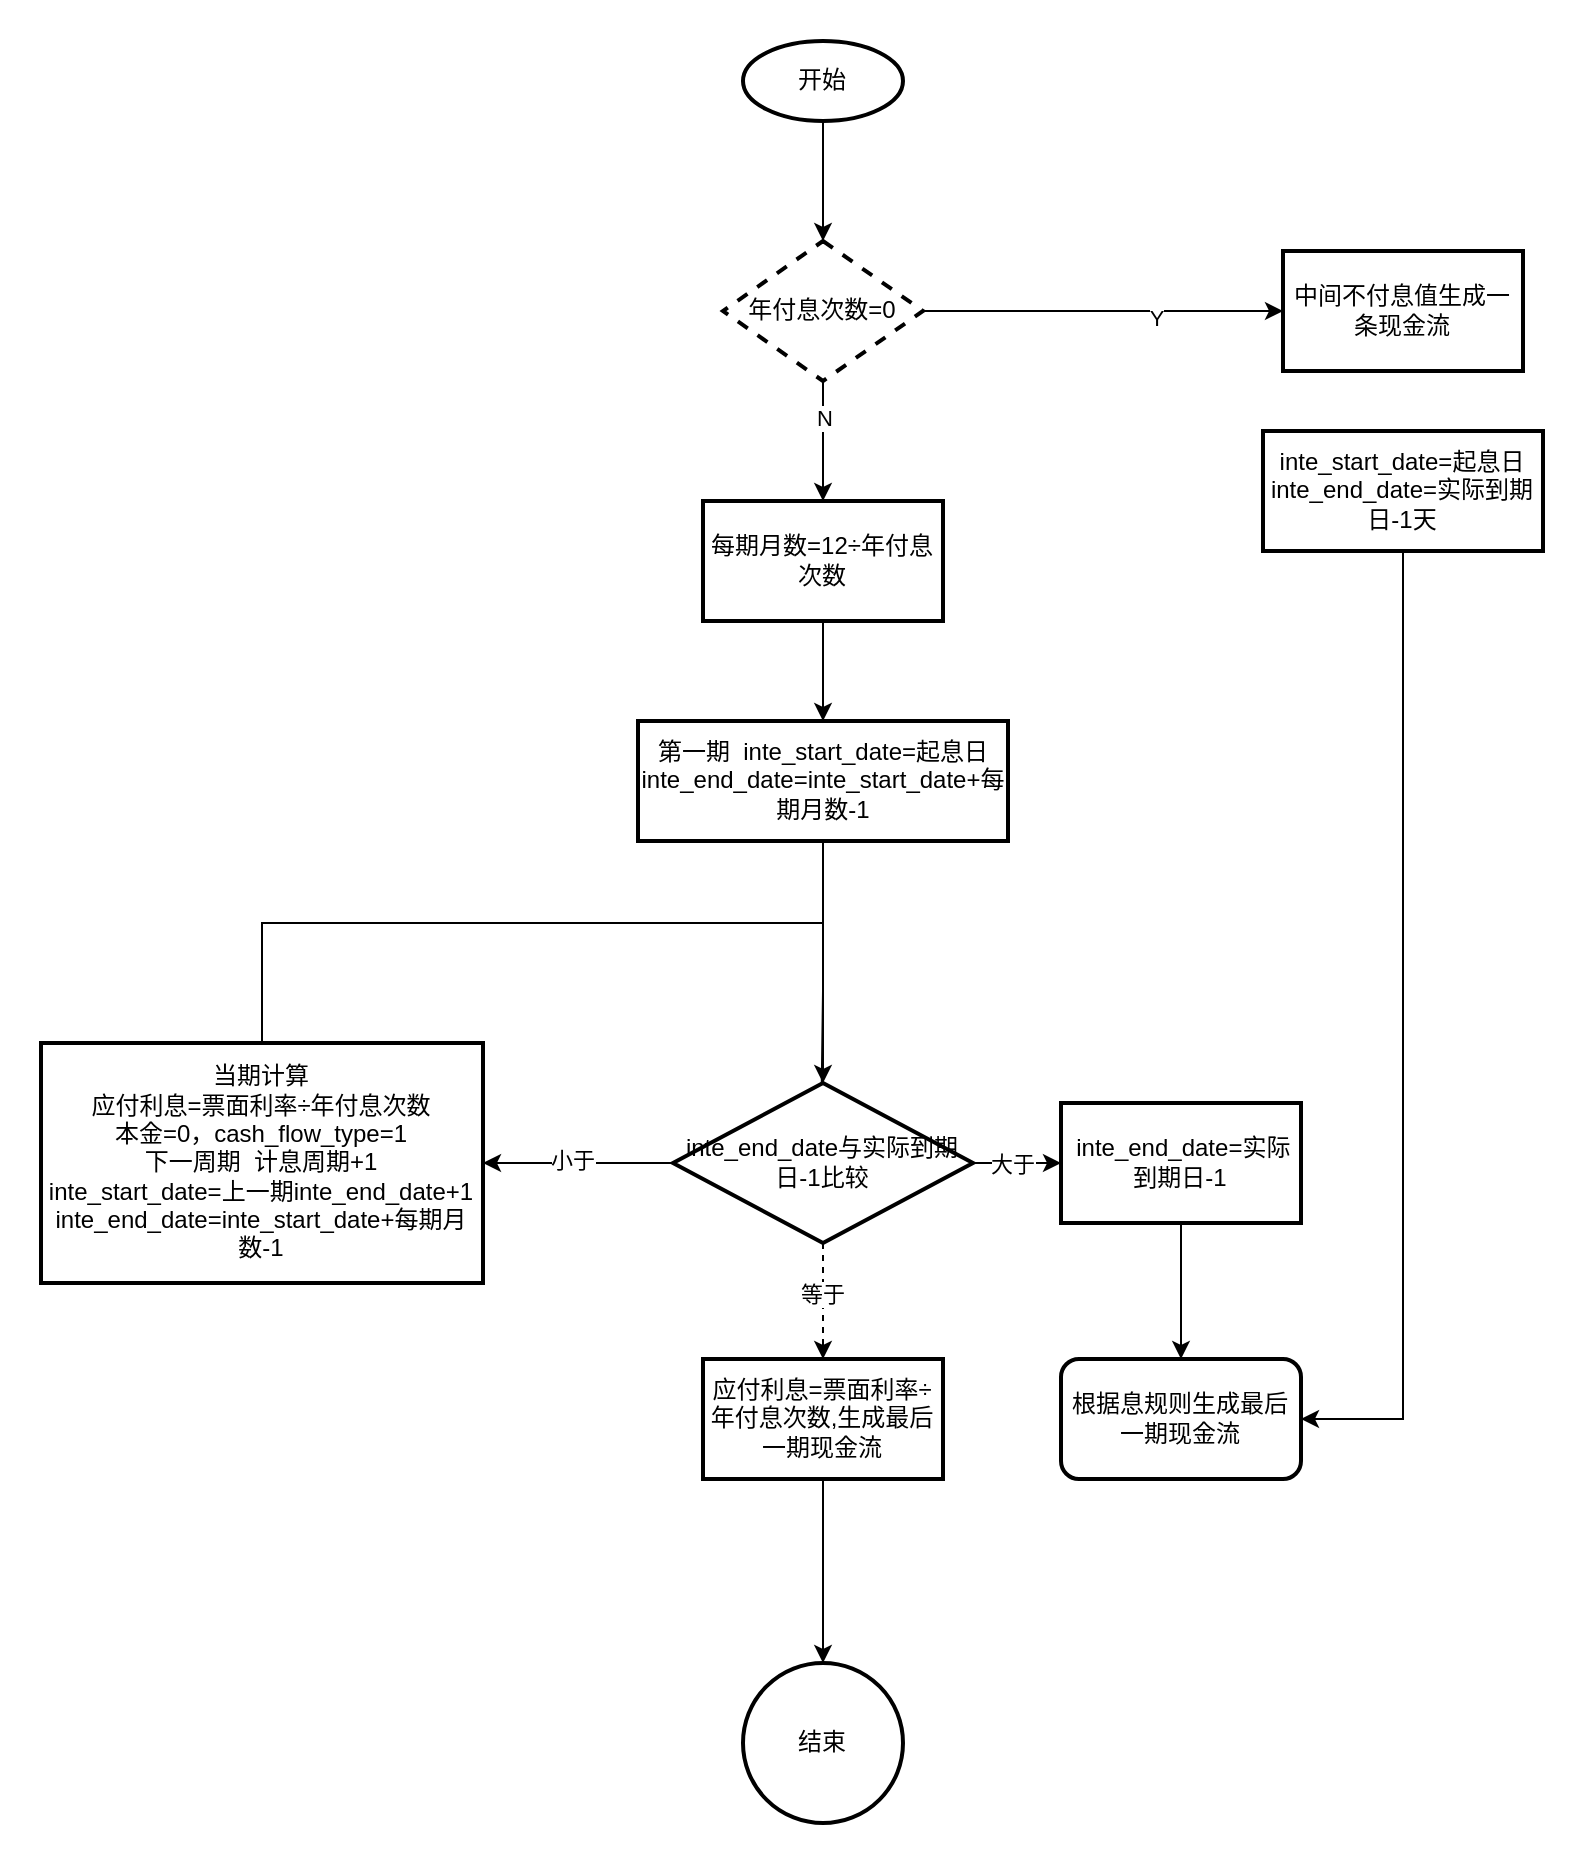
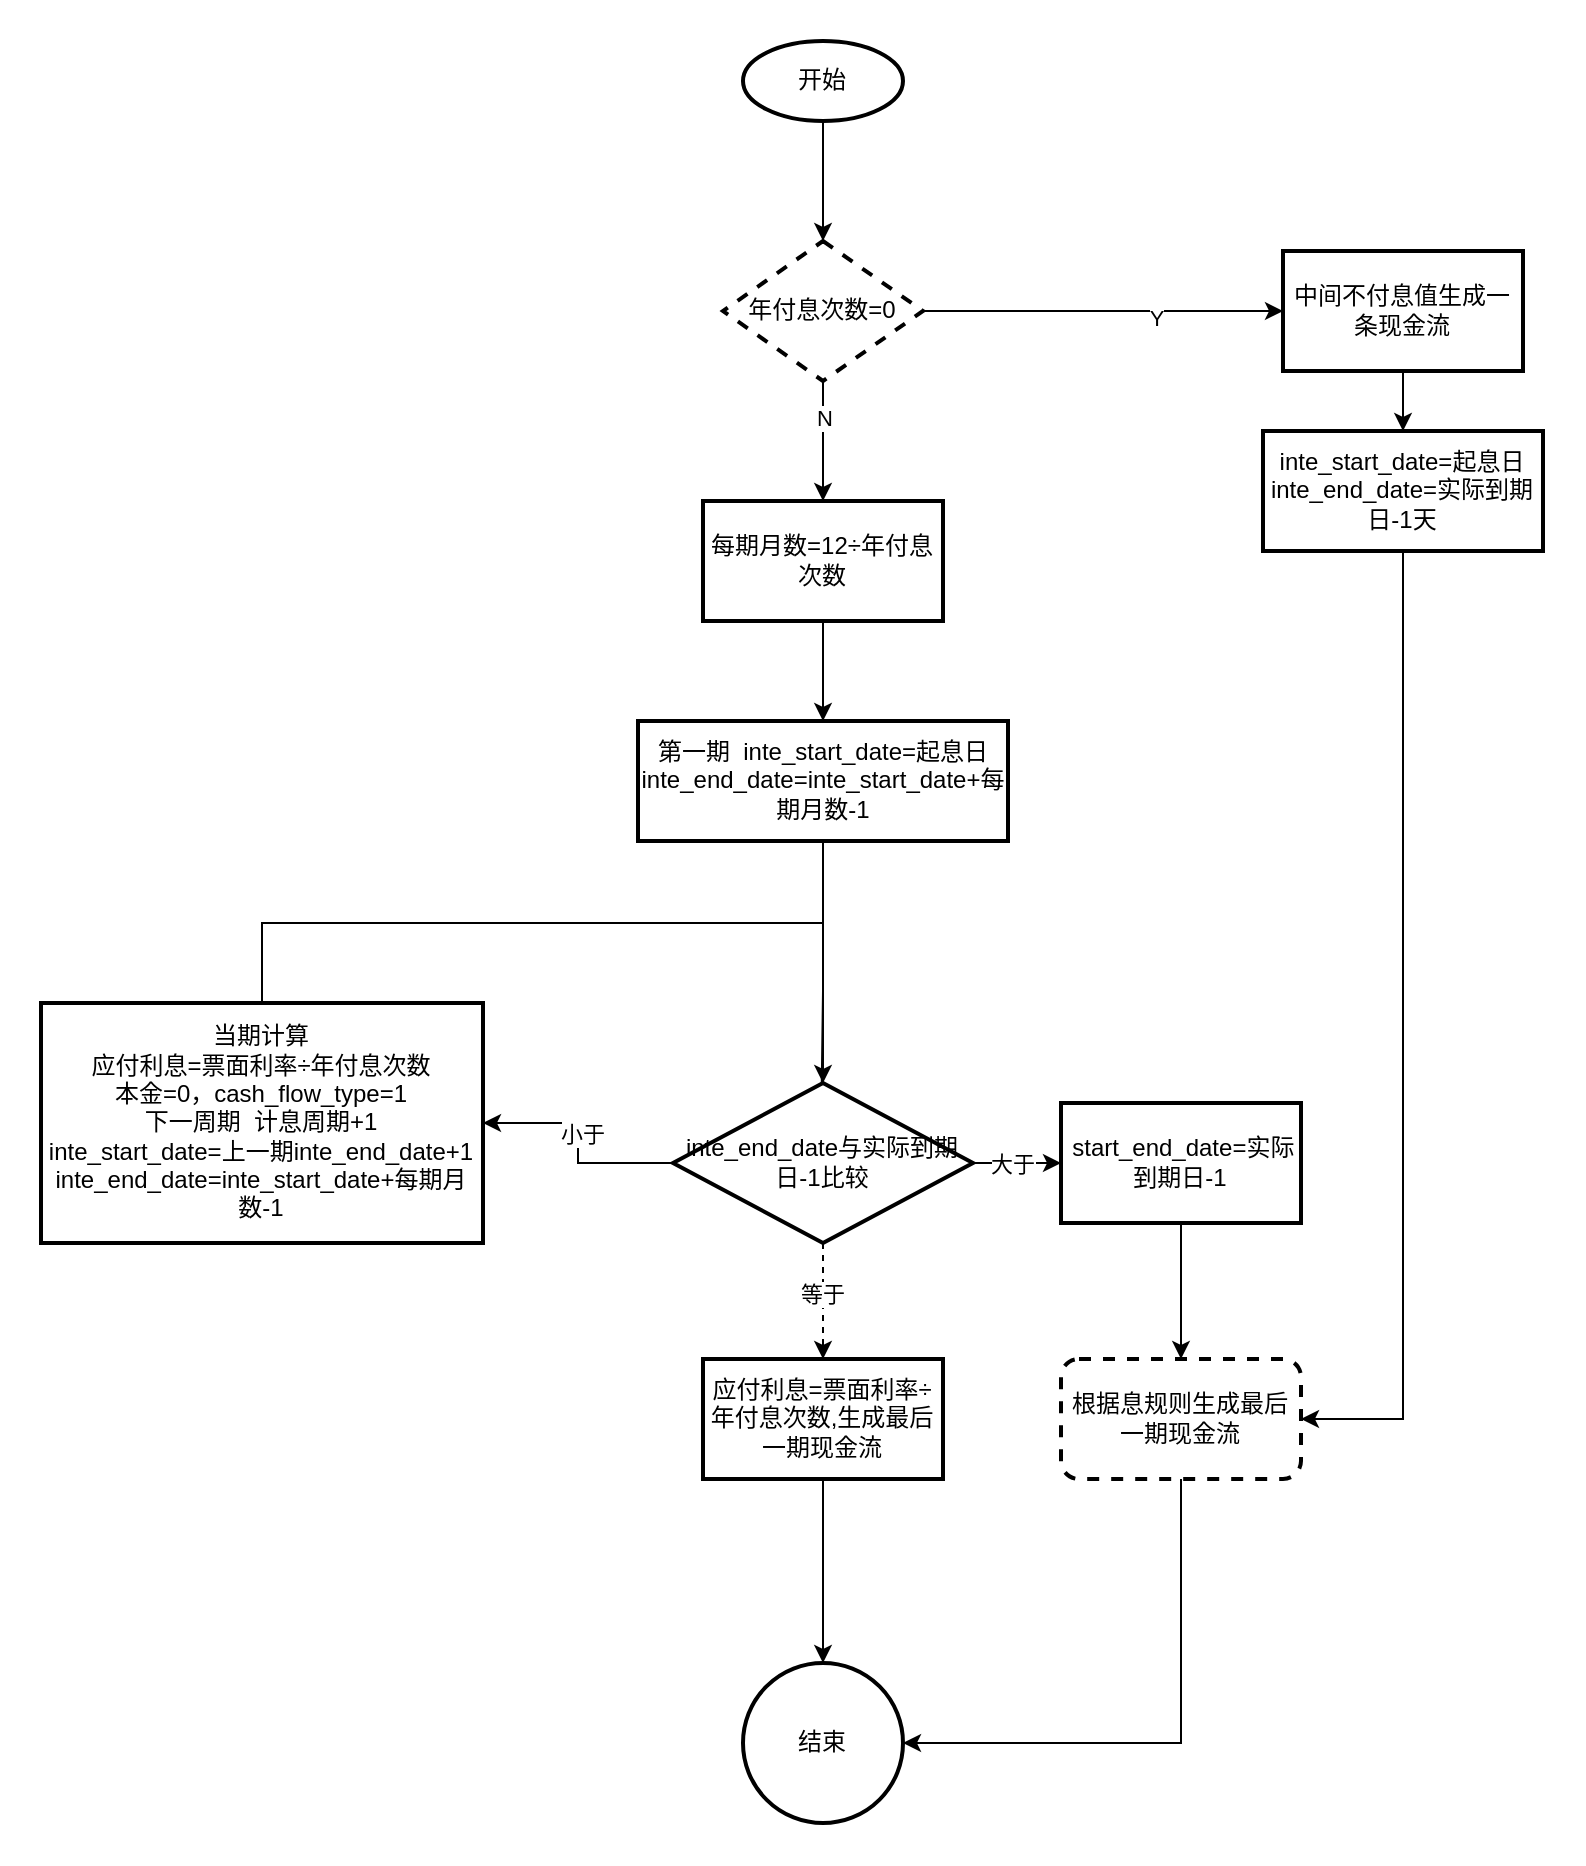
none -> (1403, 408)
(262, 1163) -> (262, 1123)
(1181, 1163) -> (1181, 1163)
(1181, 1419) -> (1181, 1419)
none -> (1181, 1743)
